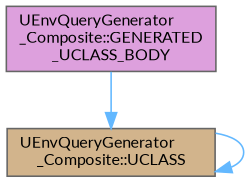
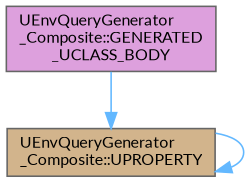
(111, 152) -> (111, 152)
